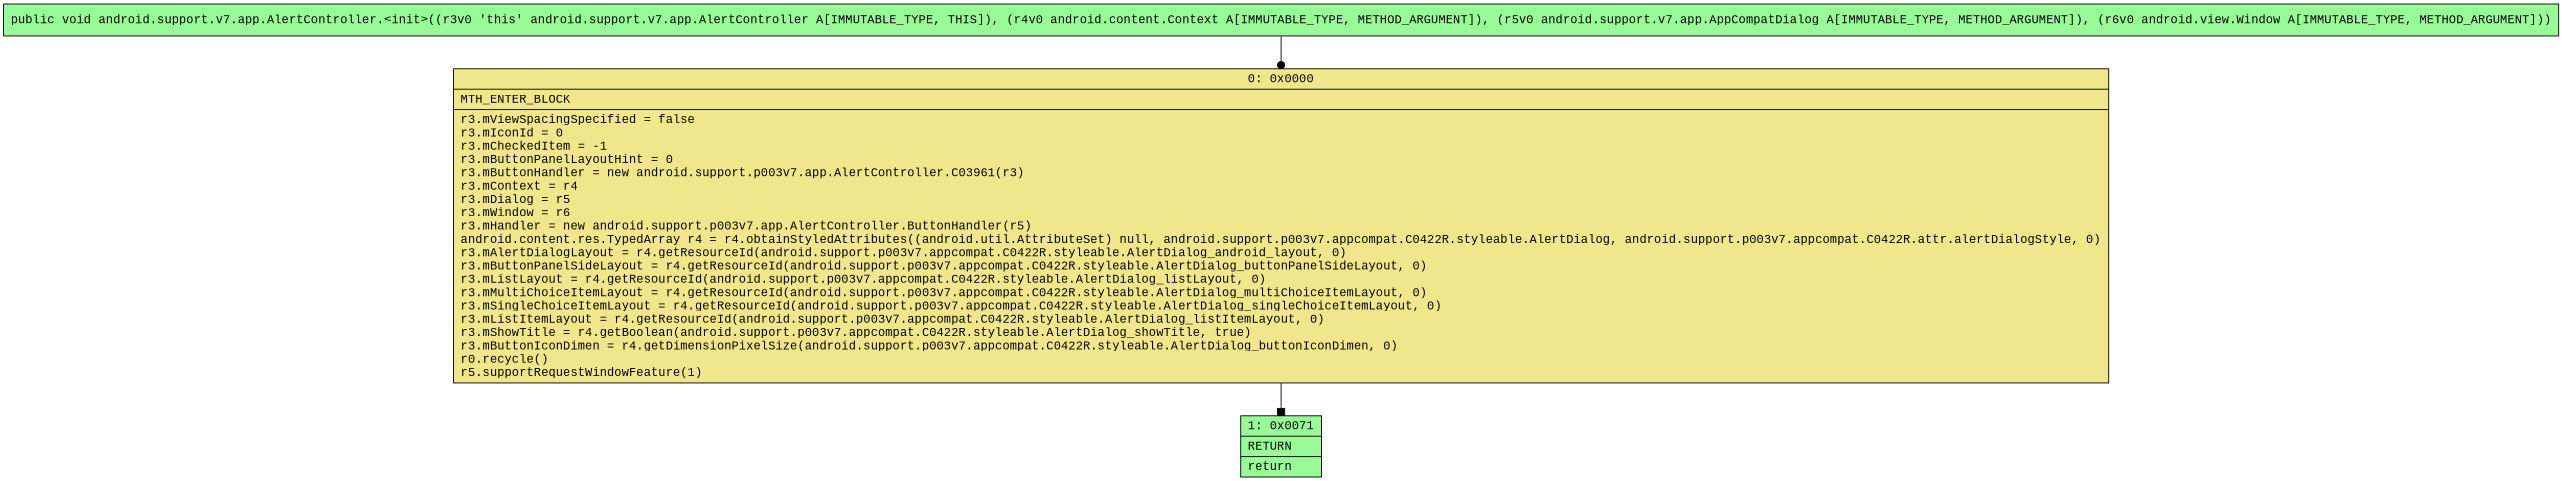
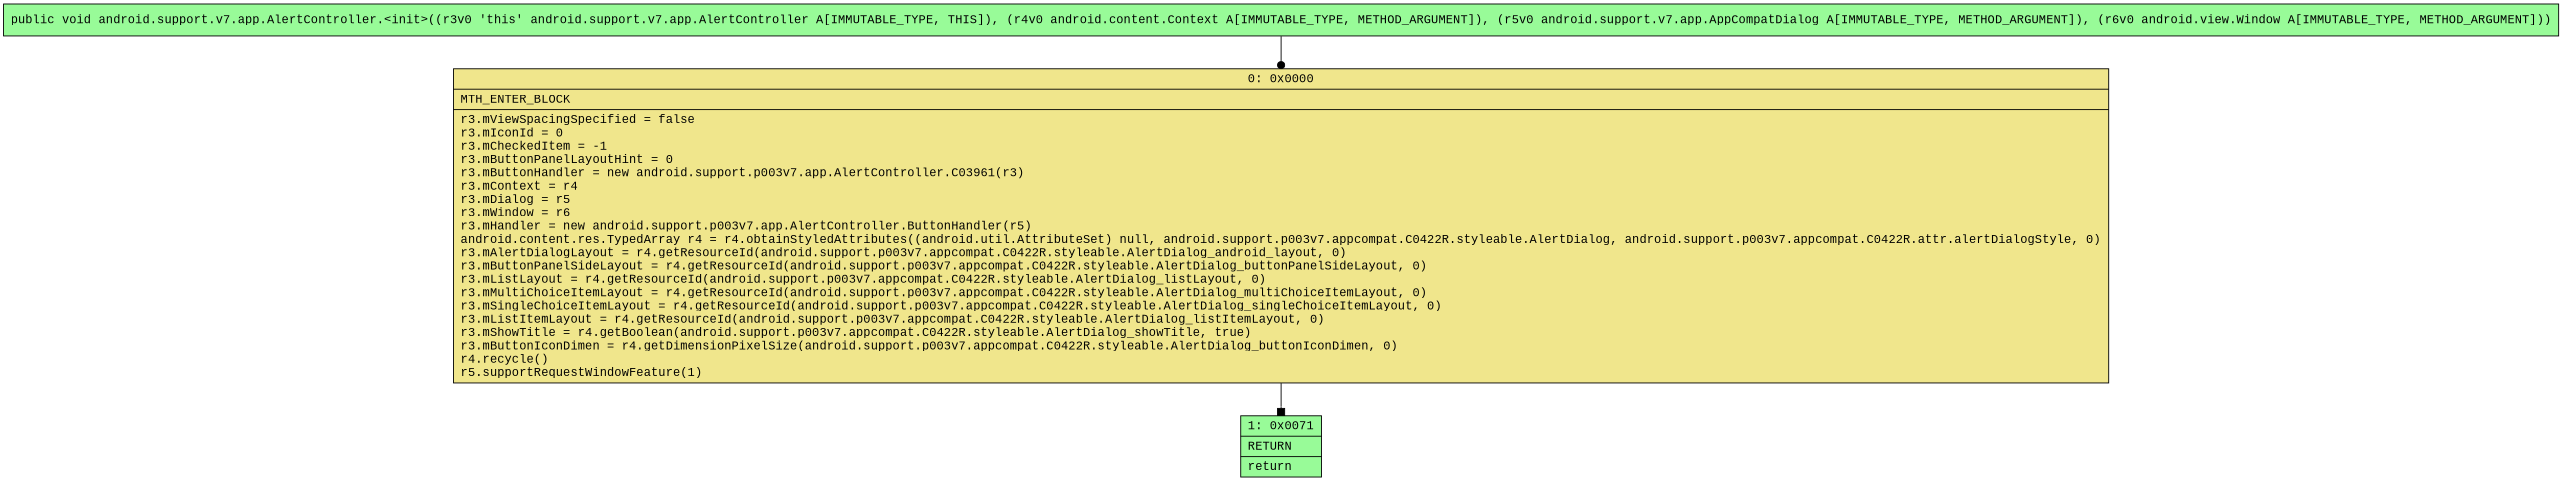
(505, 359) -> (505, 359)
